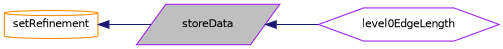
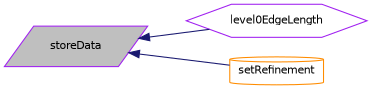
(130, 25) -> (185, 60)
